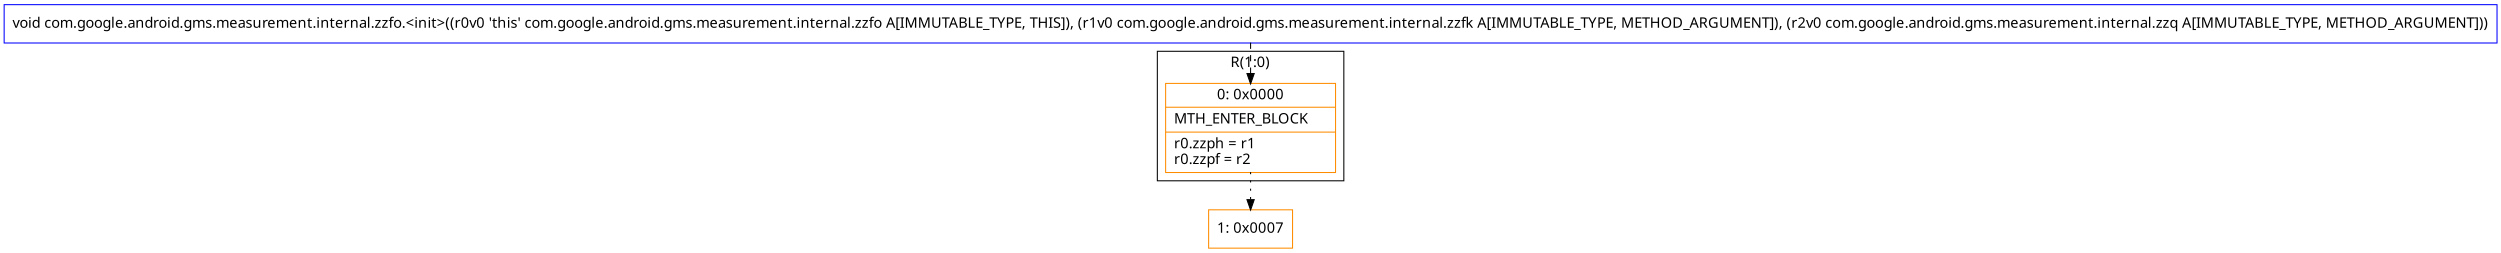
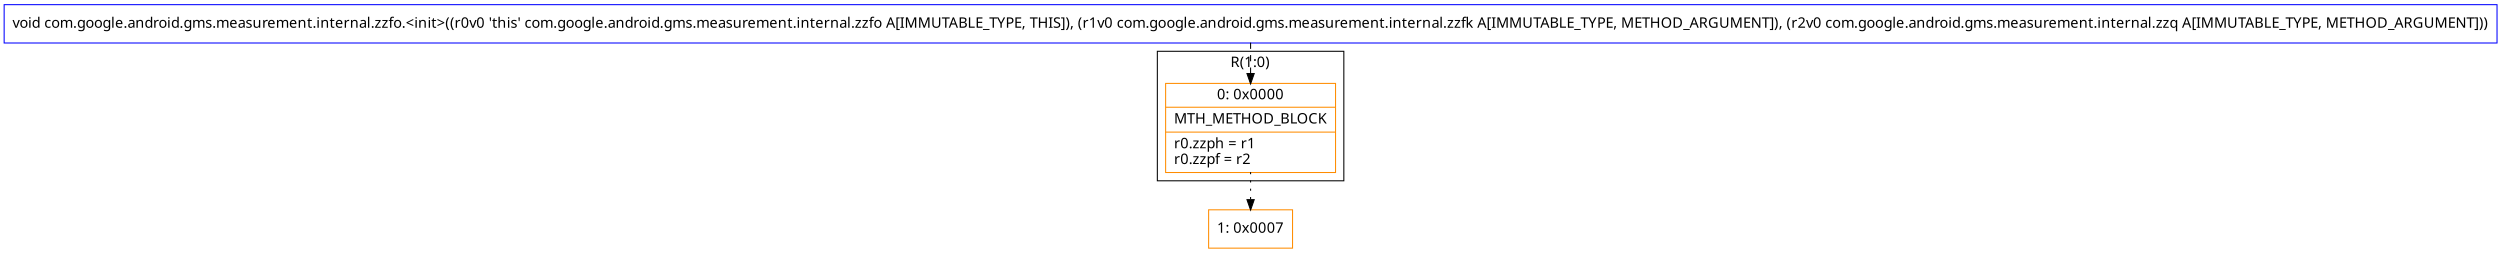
(1241, 119) -> (1251, 119)
